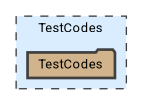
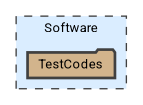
(71, 29) -> (71, 29)
